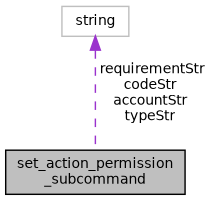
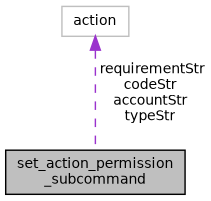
(95, 21) -> (95, 21)
